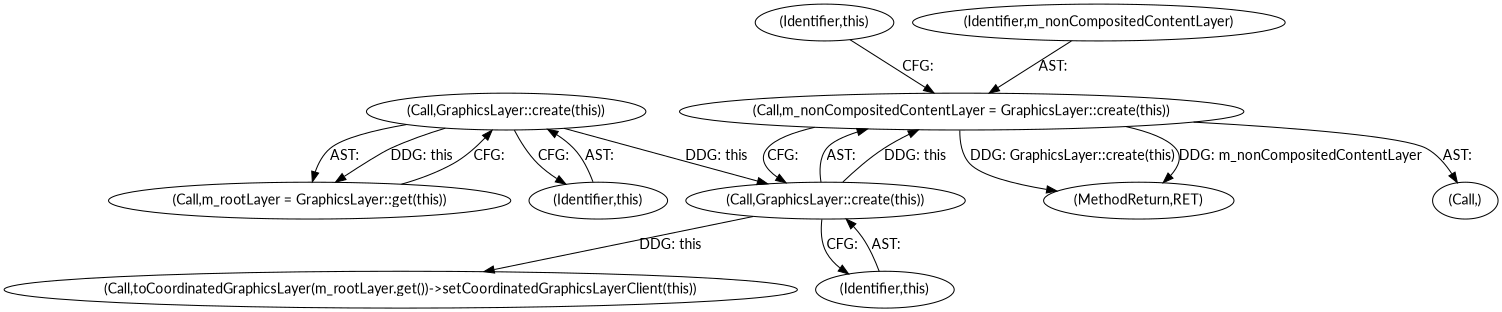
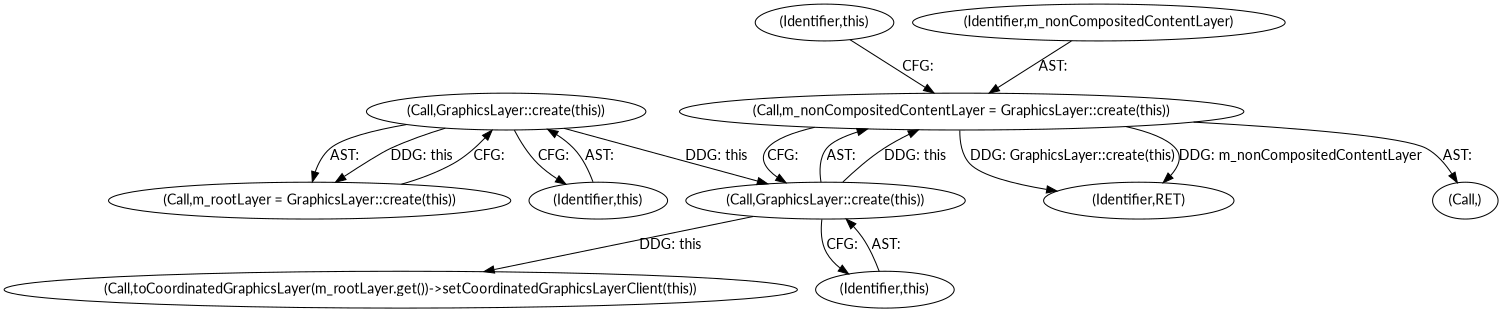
(310, 201) -> (310, 201)
(1139, 201) -> (1139, 201)
